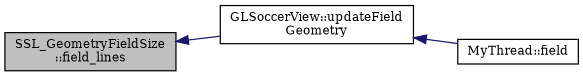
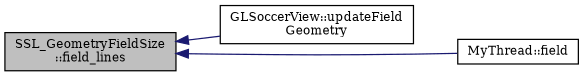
(442, 41) -> (323, 55)
